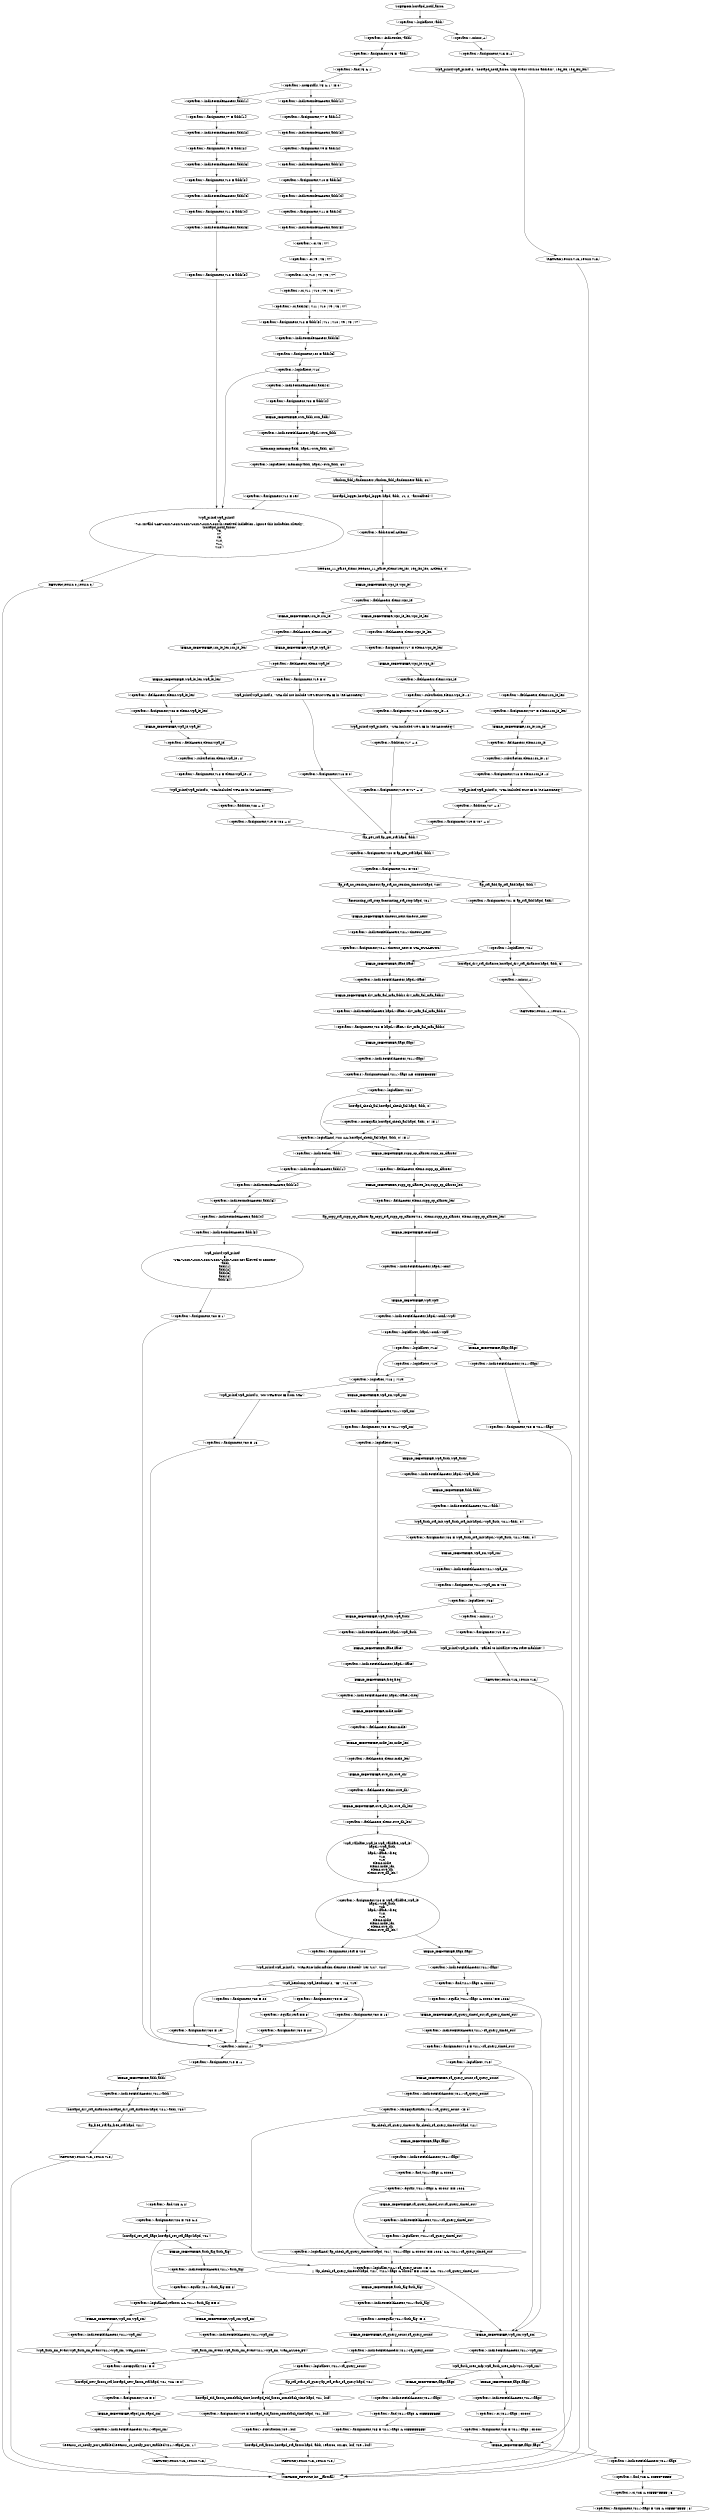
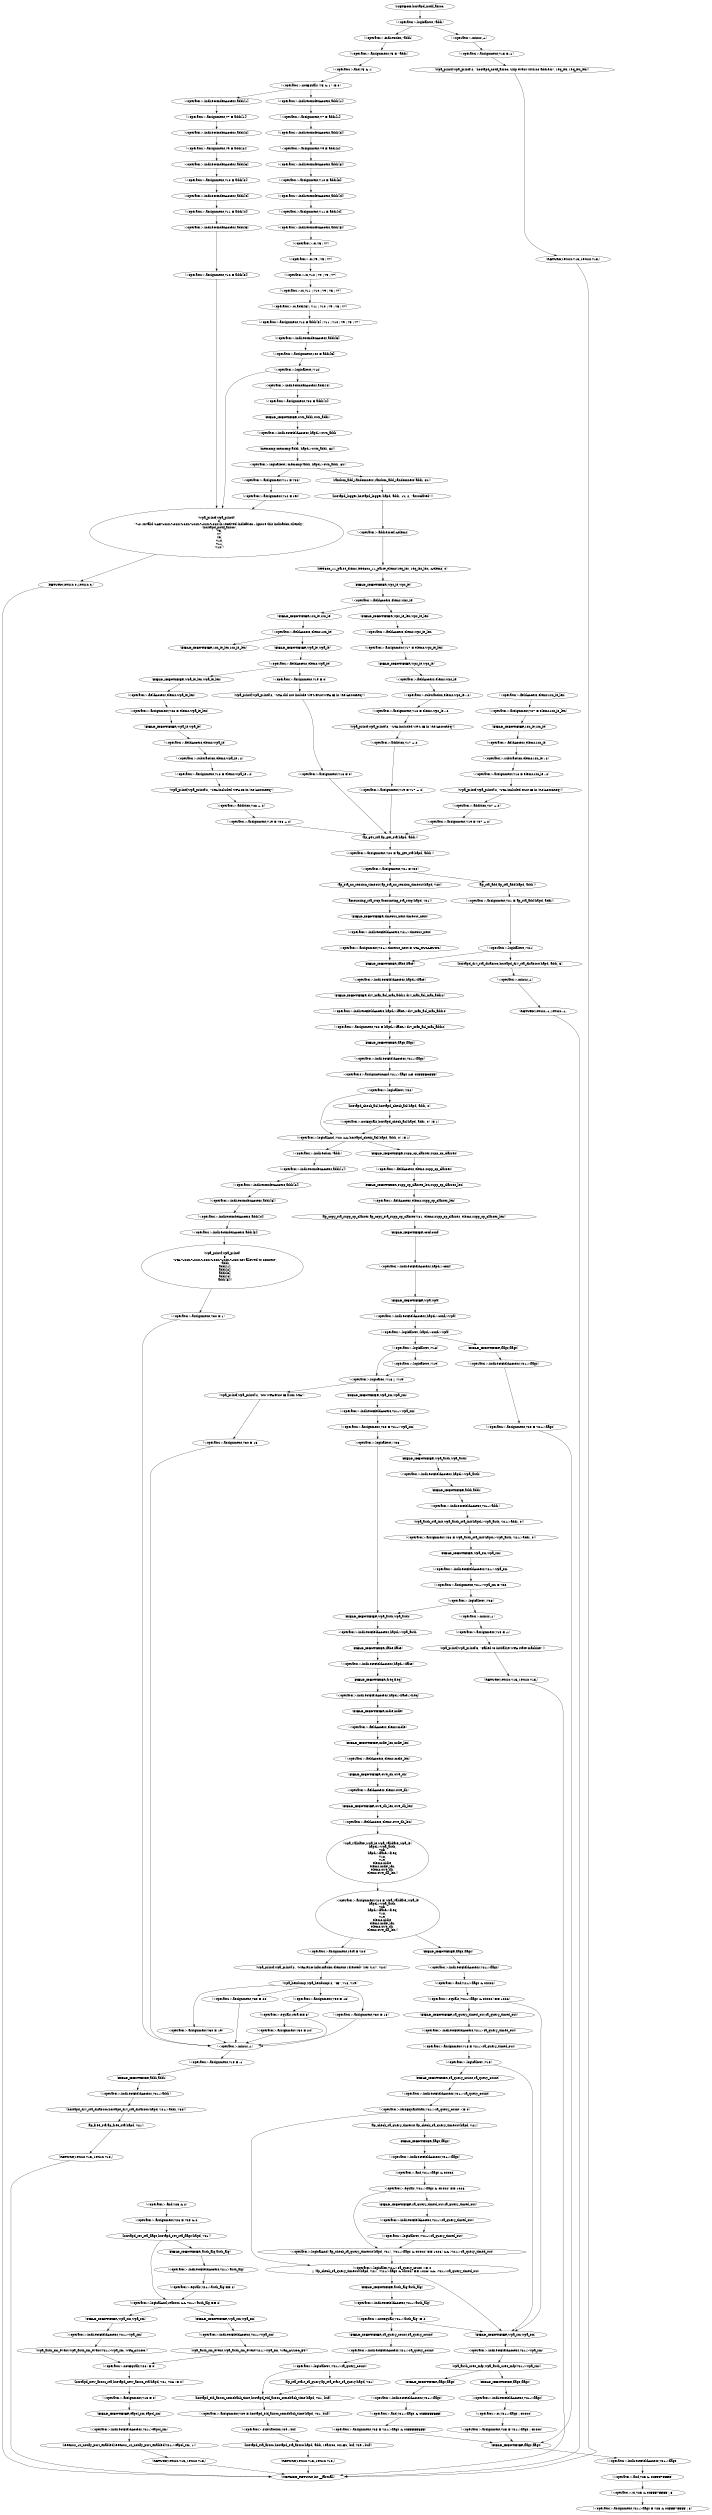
none -> (271, 481)
